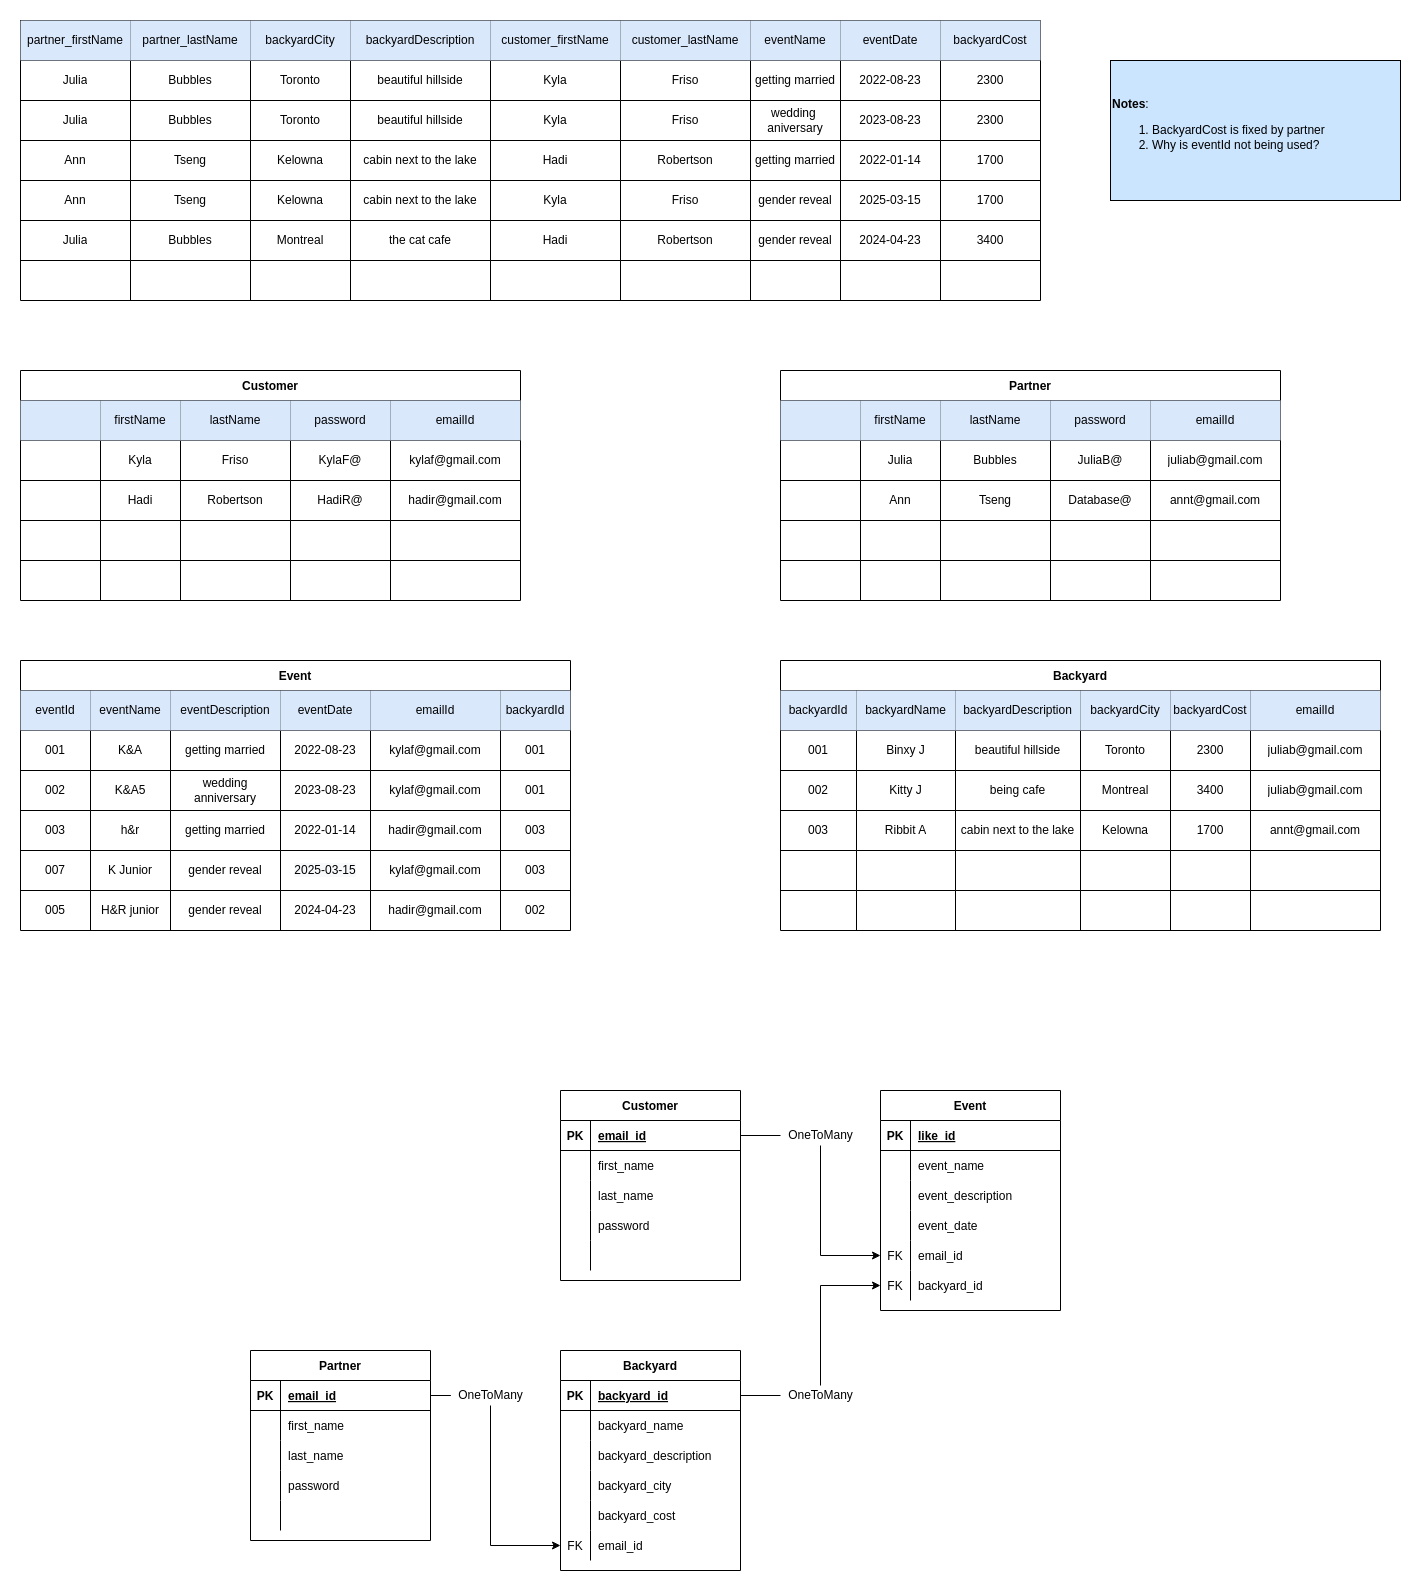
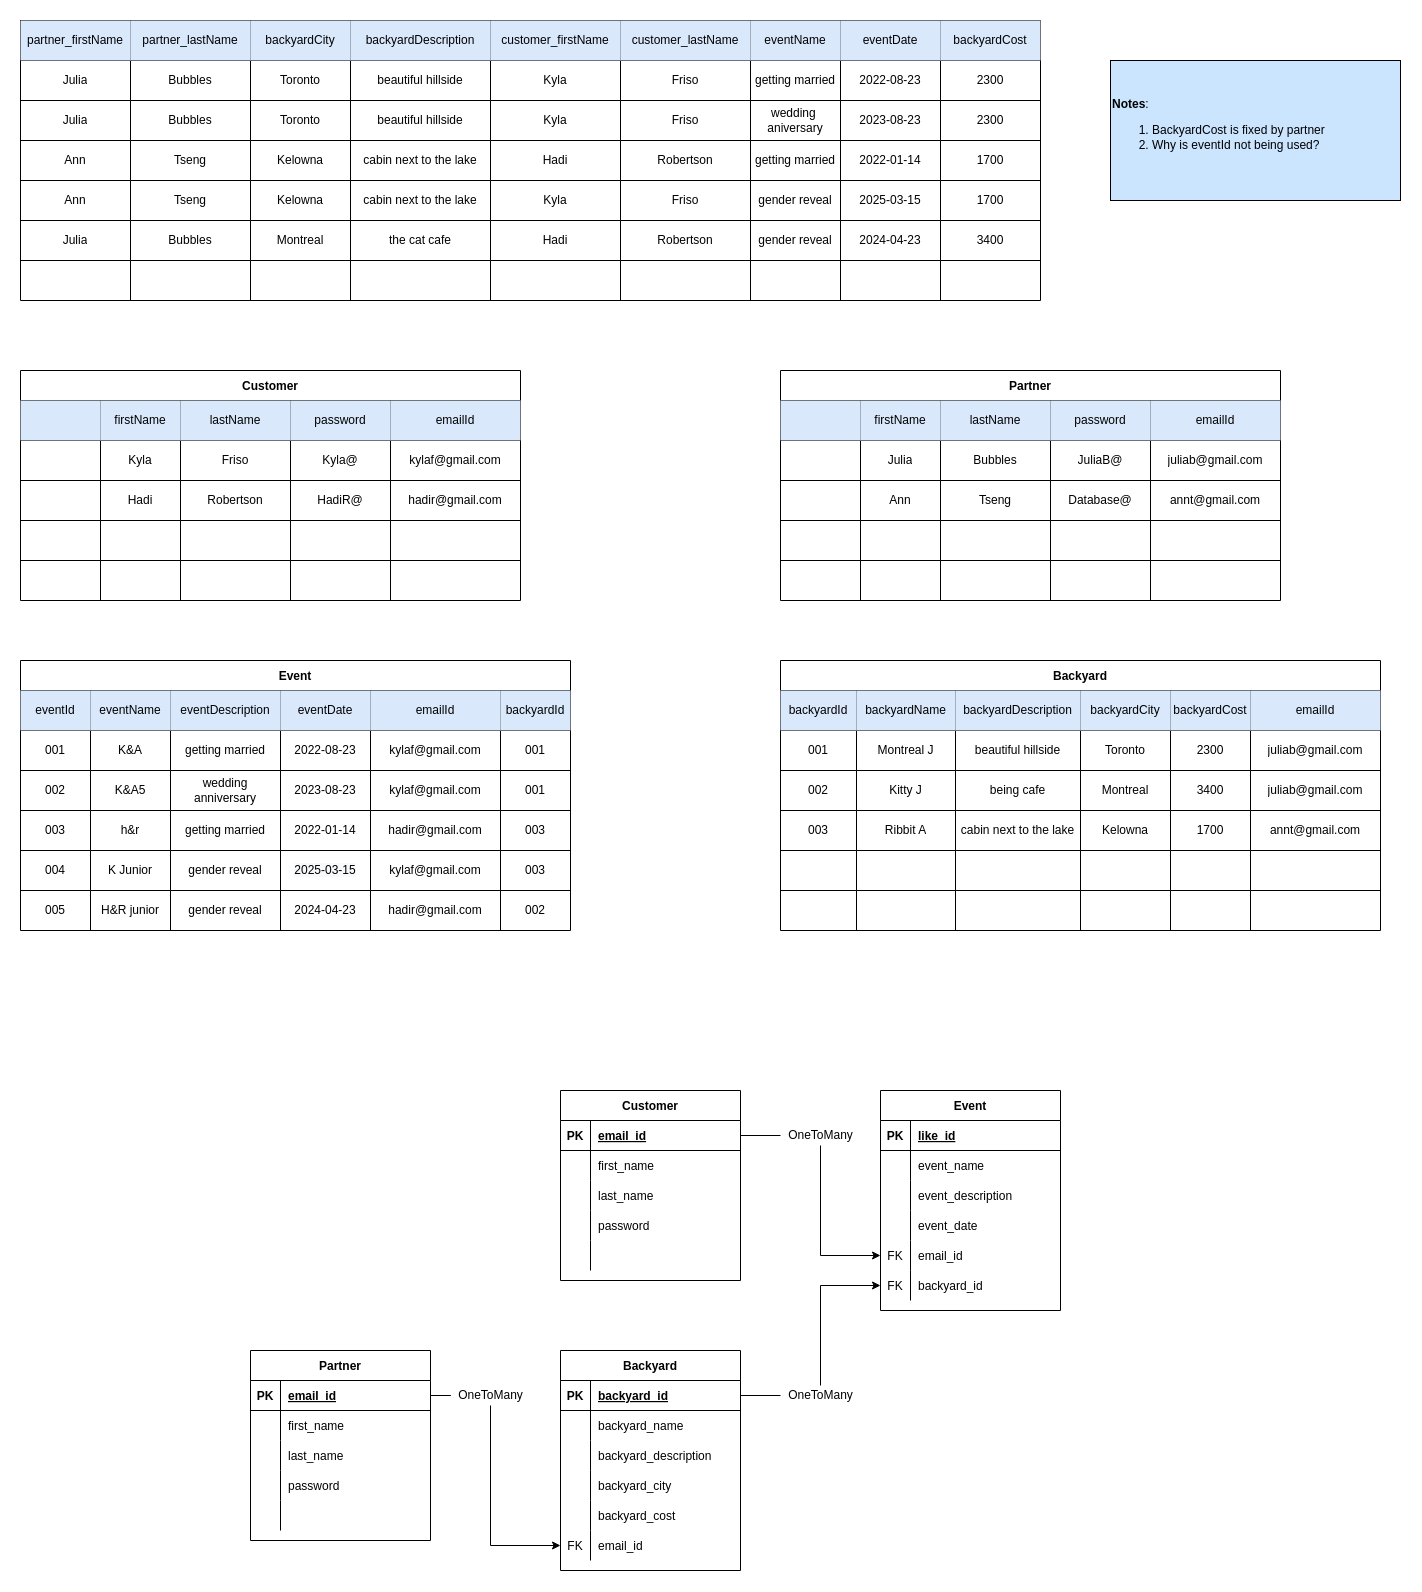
(341, 461) -> (341, 461)
(906, 751) -> (906, 751)
(56, 871) -> (56, 871)
